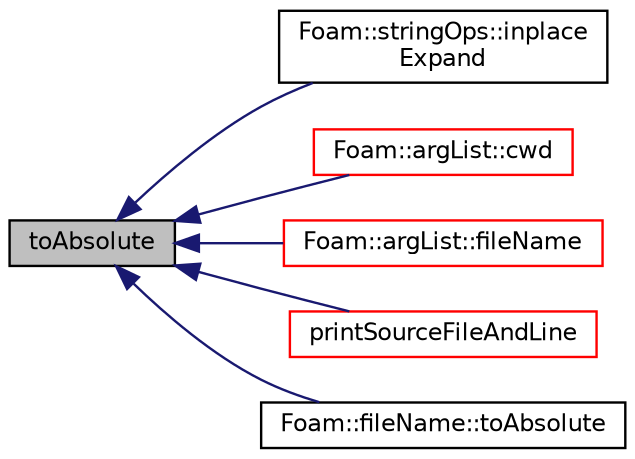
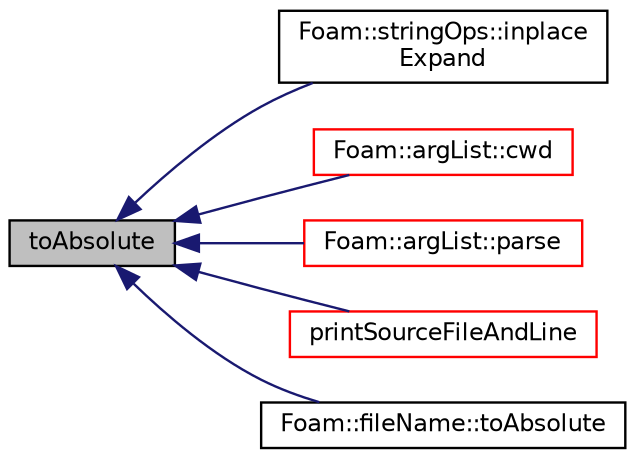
(443, 243) -> (443, 243)
